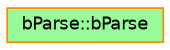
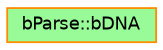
(85, 25) -> (82, 25)
